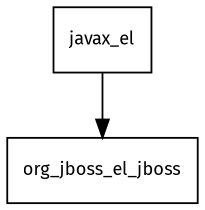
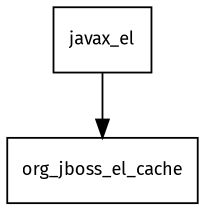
(102, 171) -> (102, 171)
